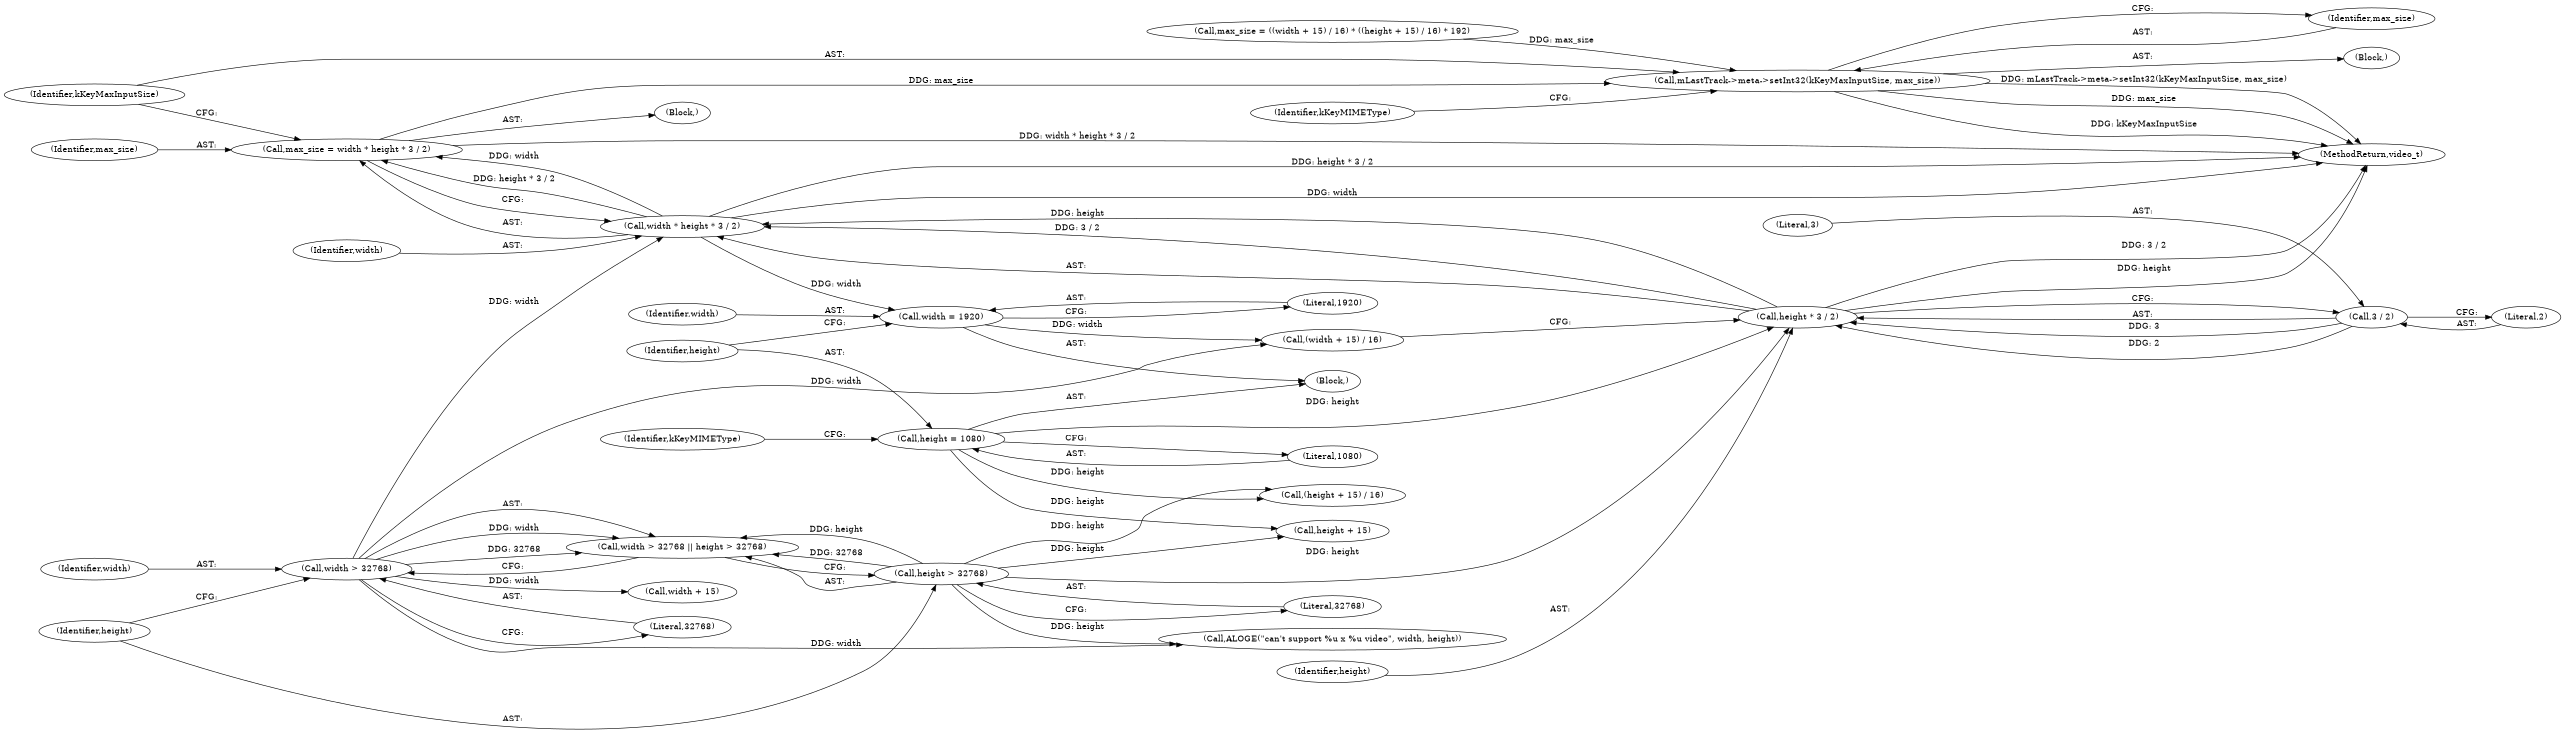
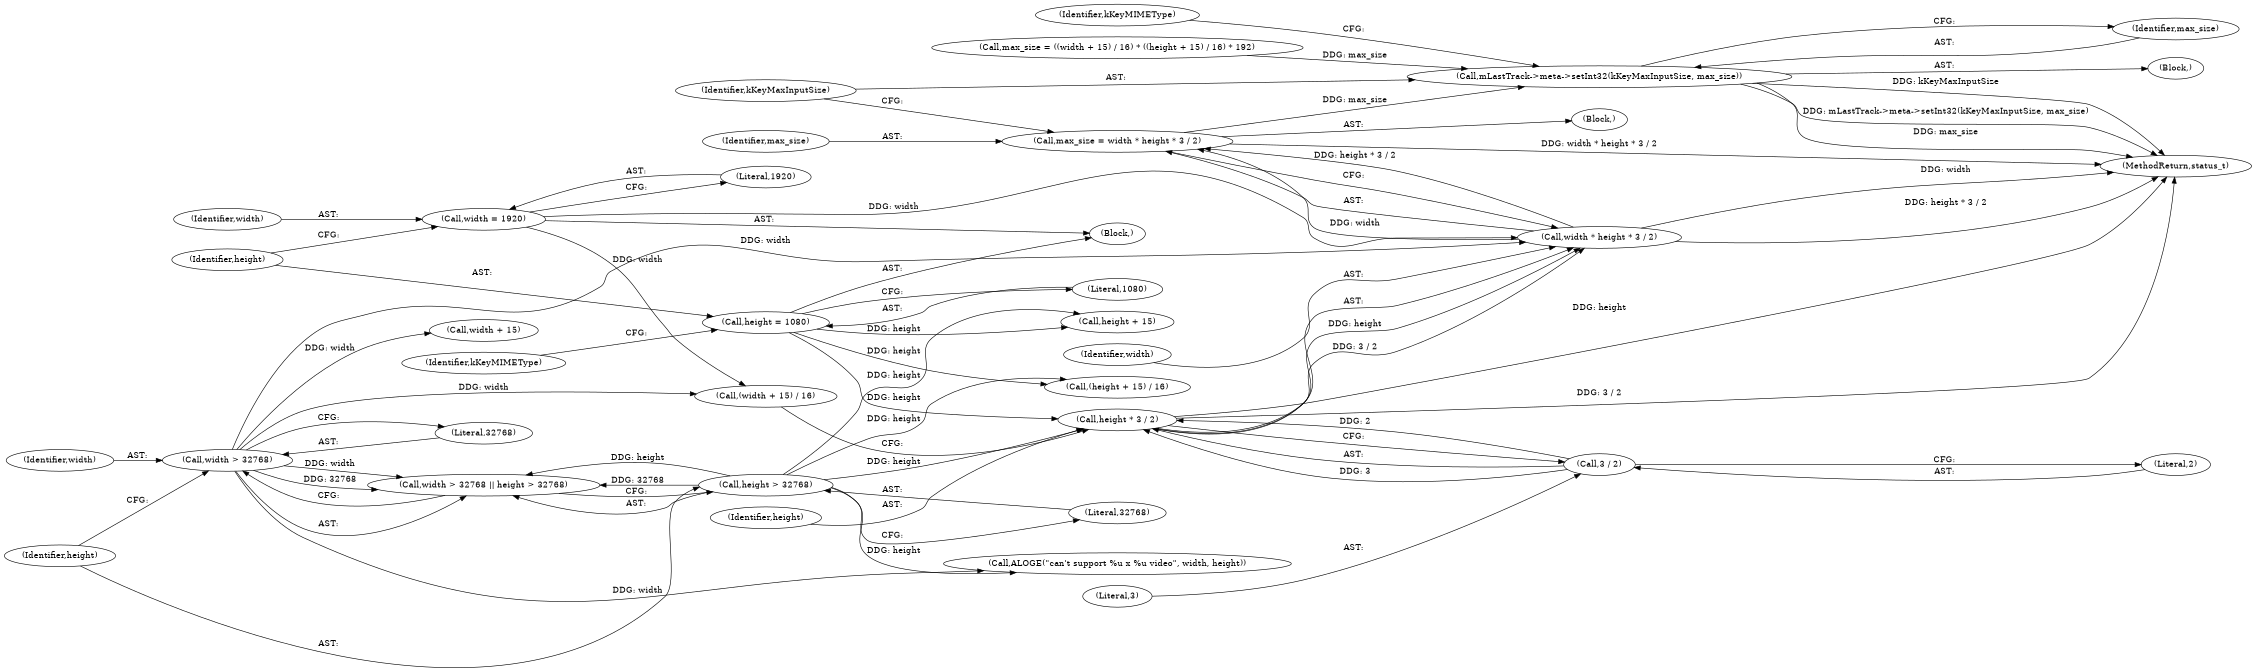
(2372, 155) -> (2176, 166)
(791, 282) -> (1039, 189)
